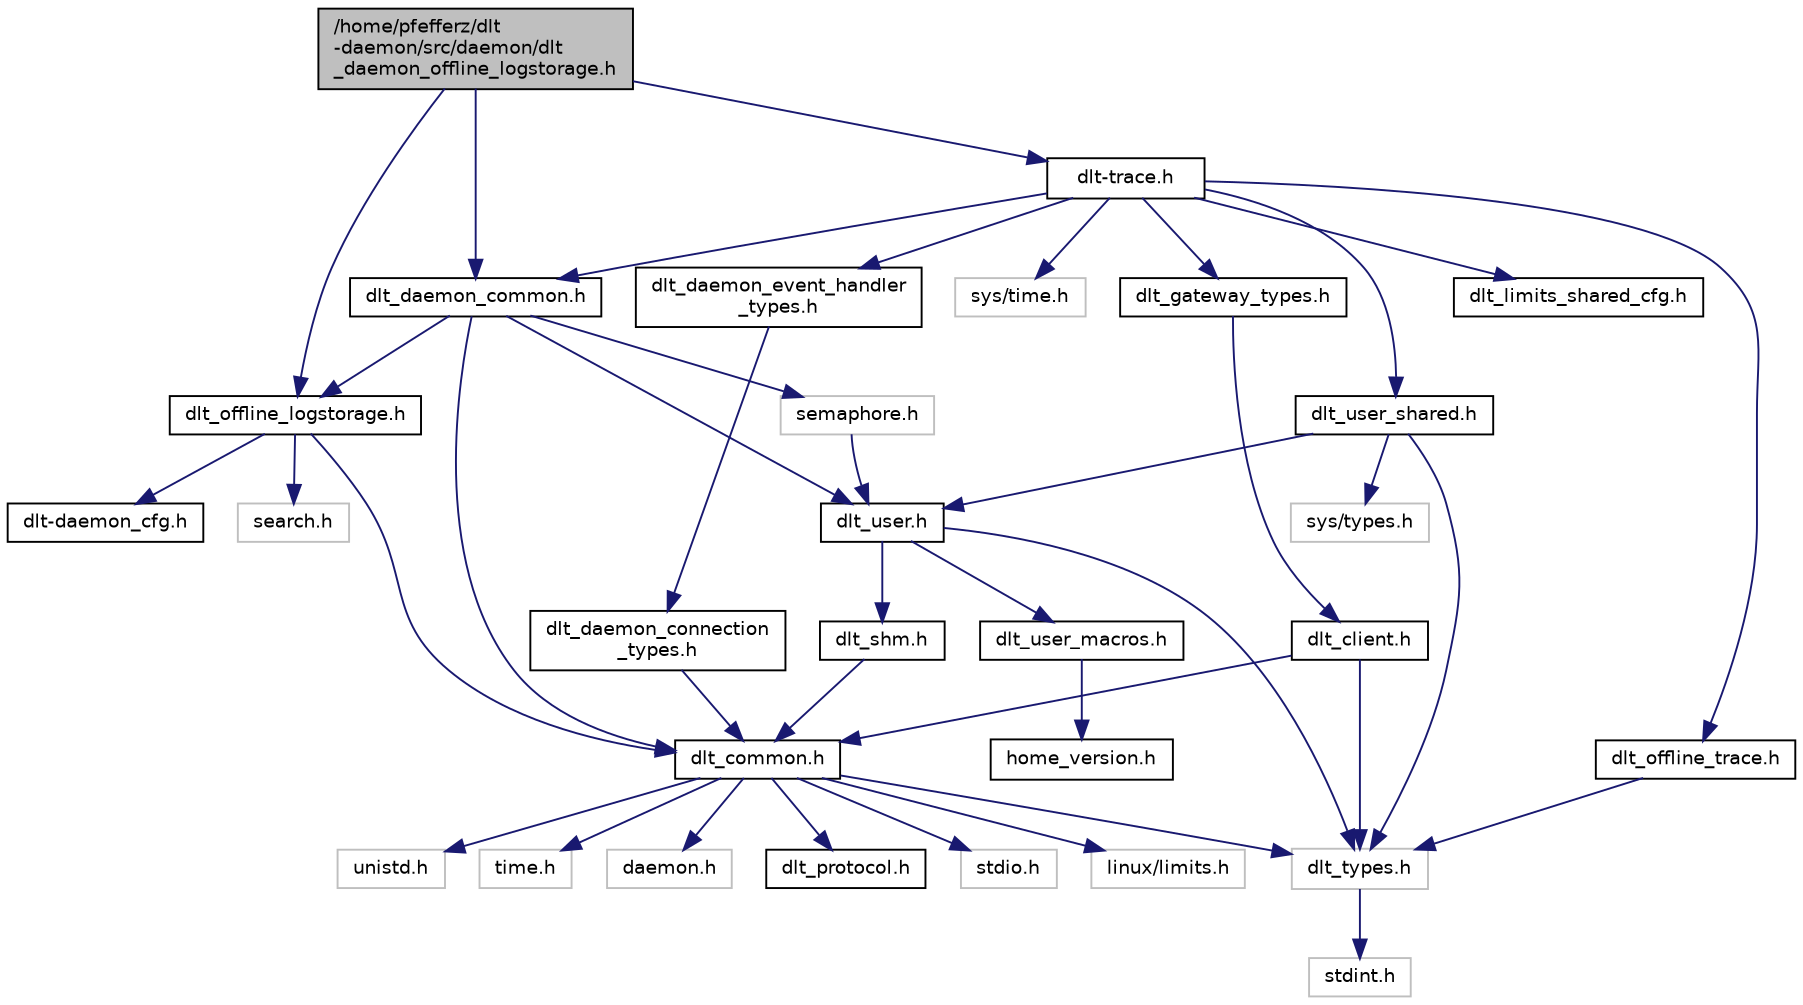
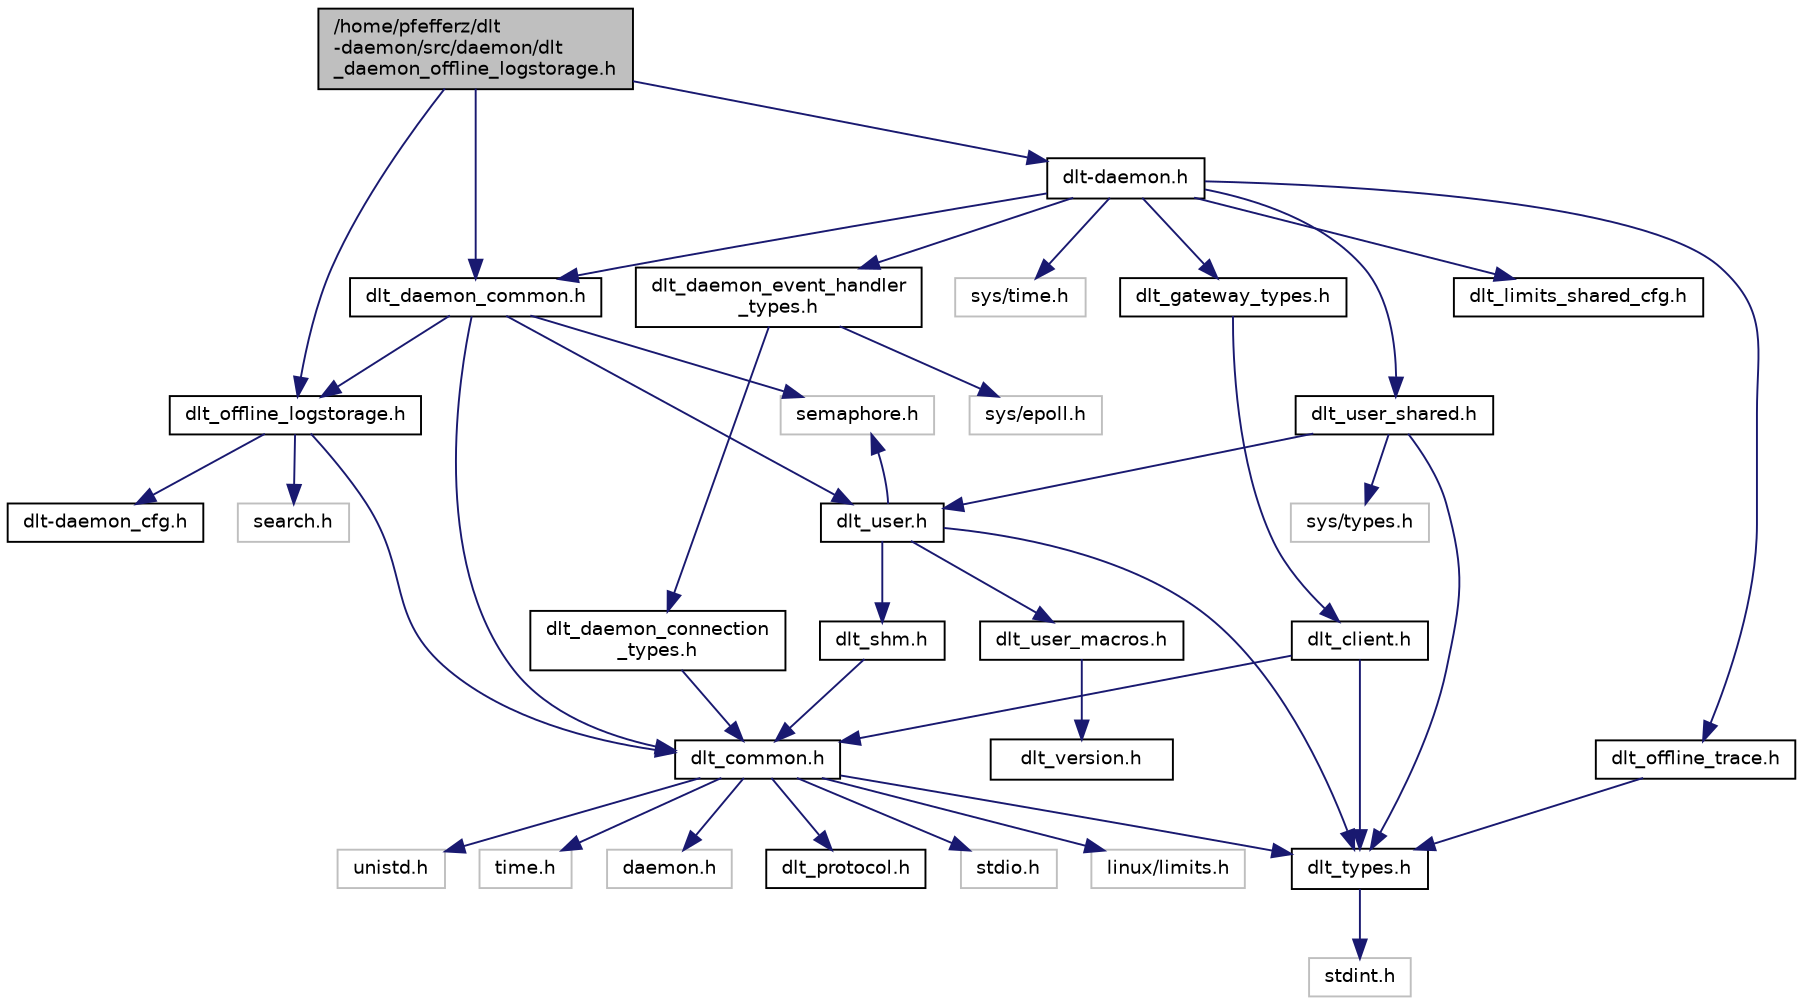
(1126, 178) -> (1126, 178)
none -> (1036, 415)
(855, 460) -> (885, 478)
(1082, 760) -> (1082, 760)
(1360, 869) -> (1360, 869)
